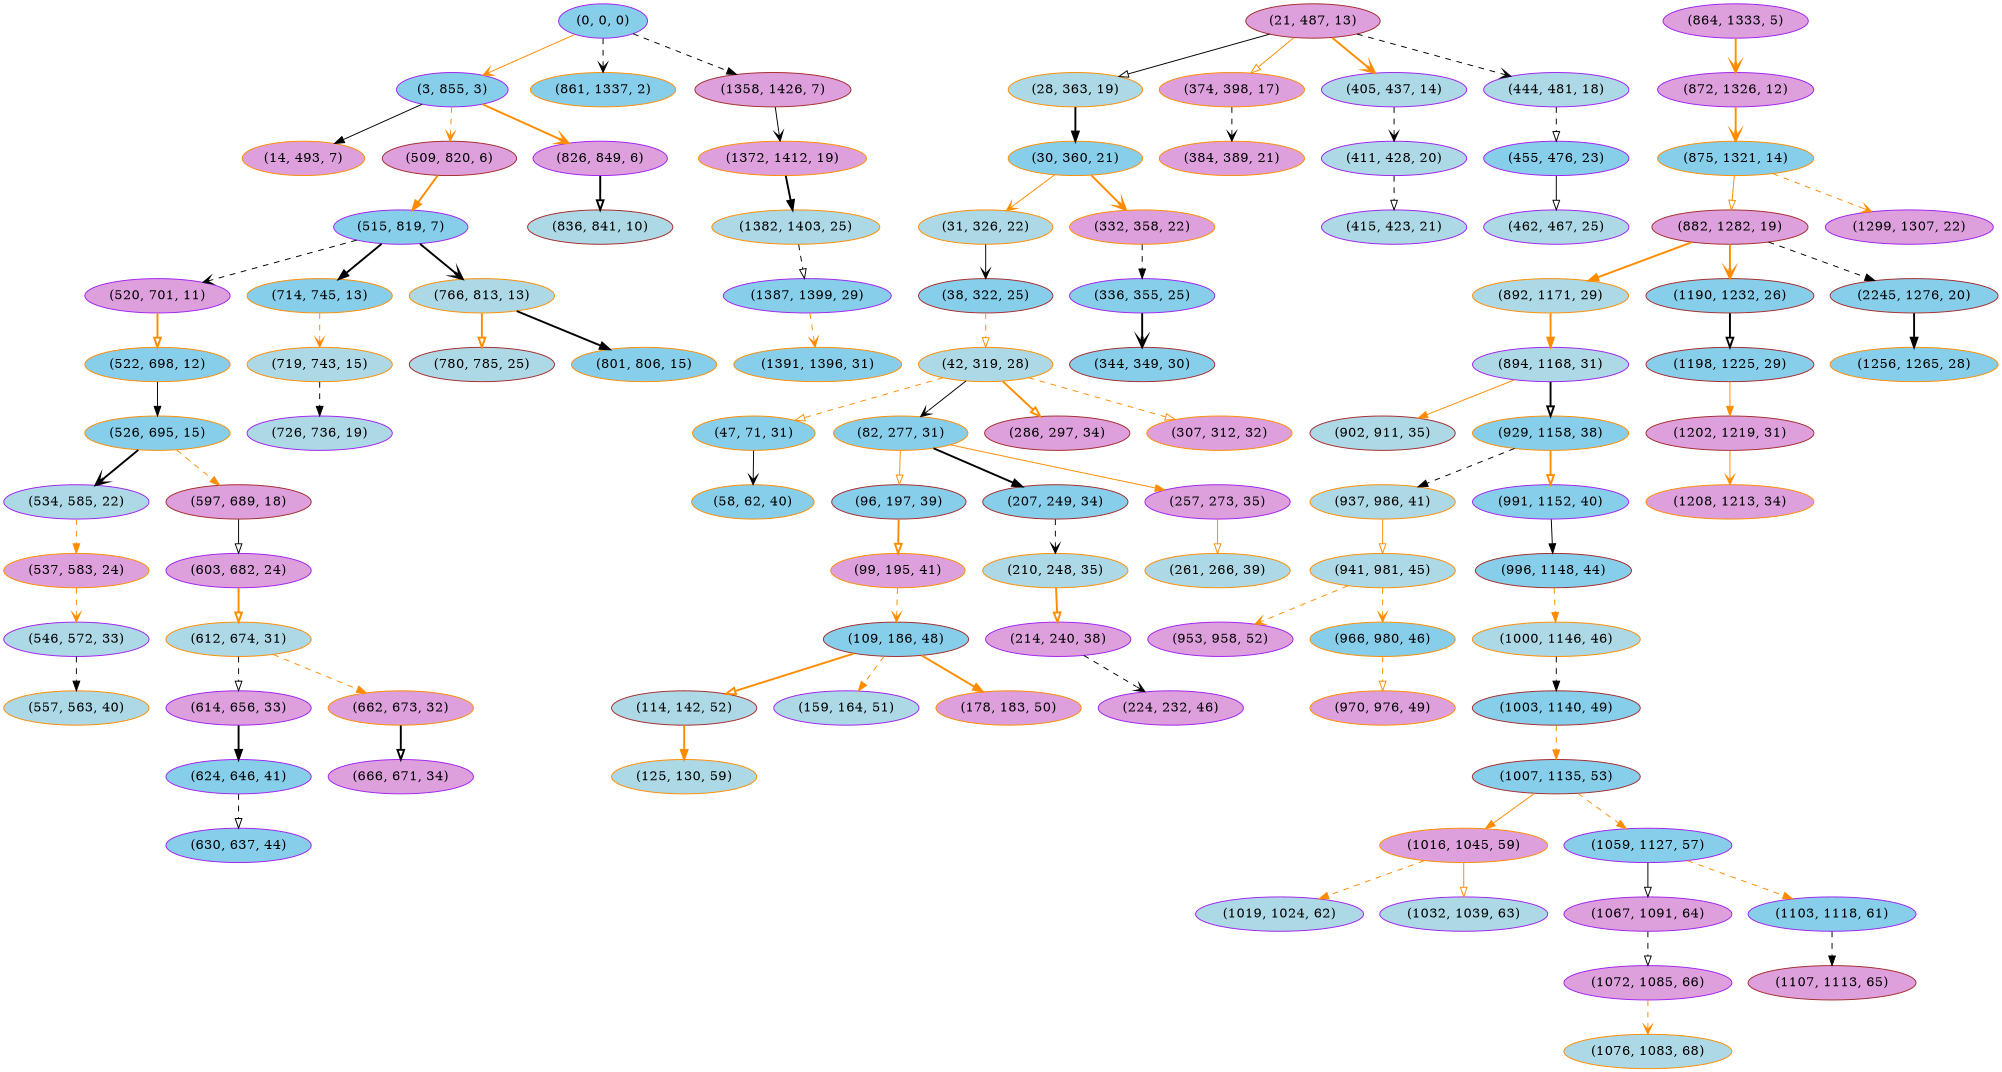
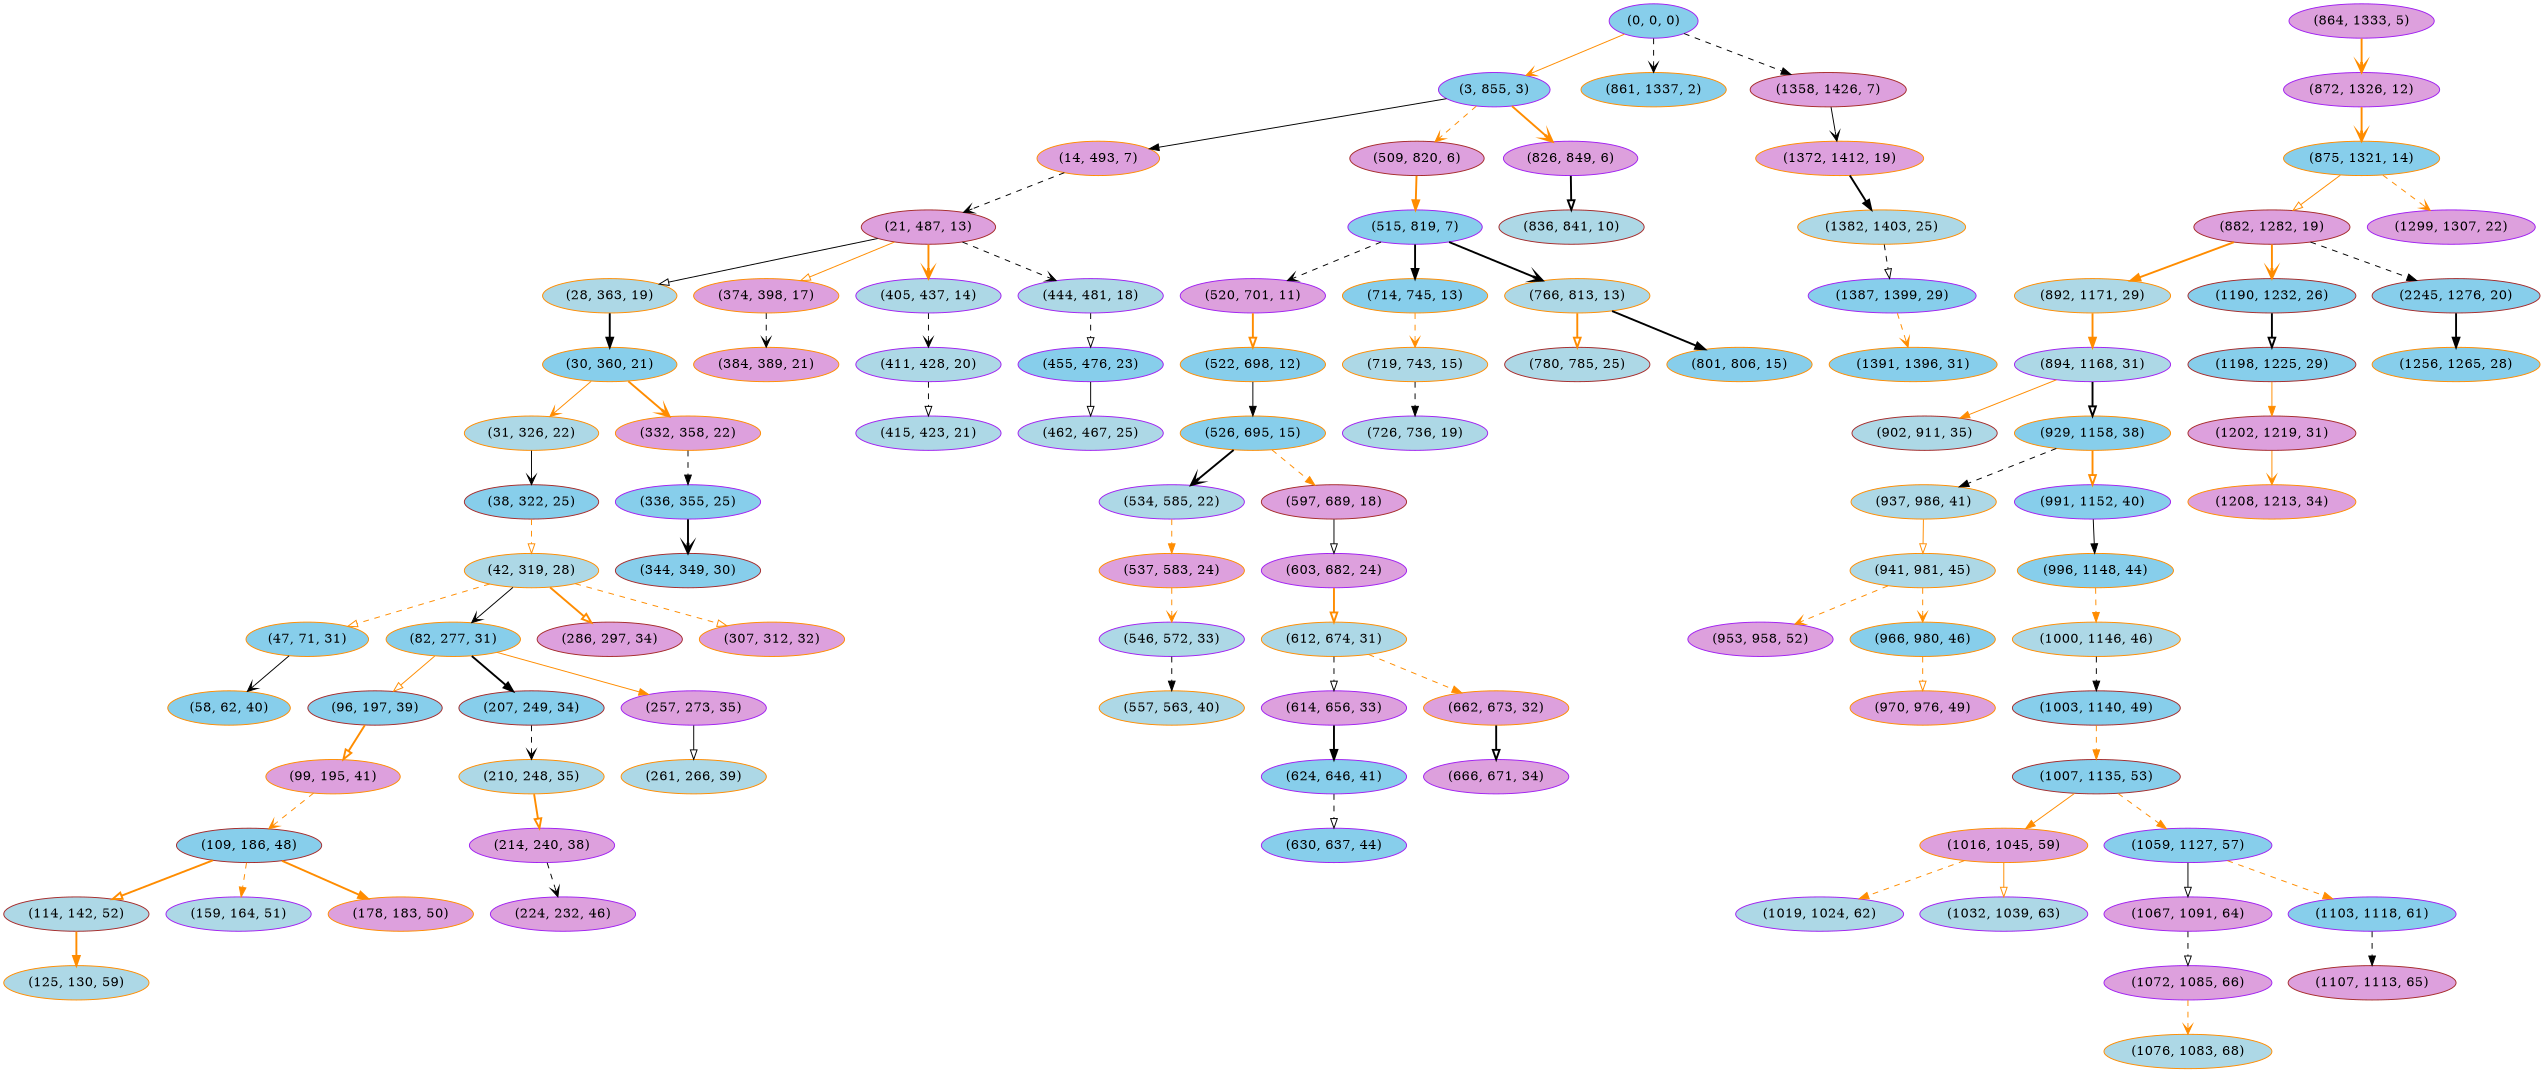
none -> (1018, 191)
(1218, 532) -> (694, 738)
(1553, 571) -> (2095, 571)
